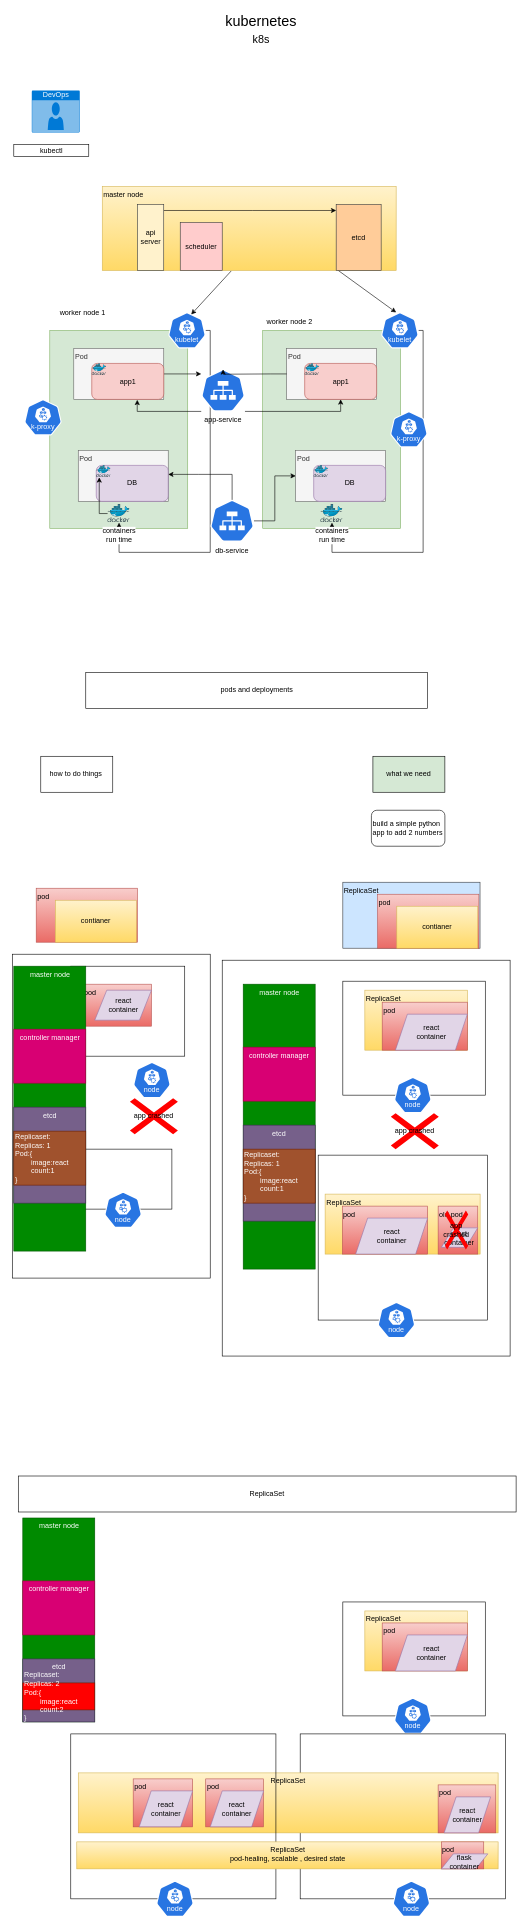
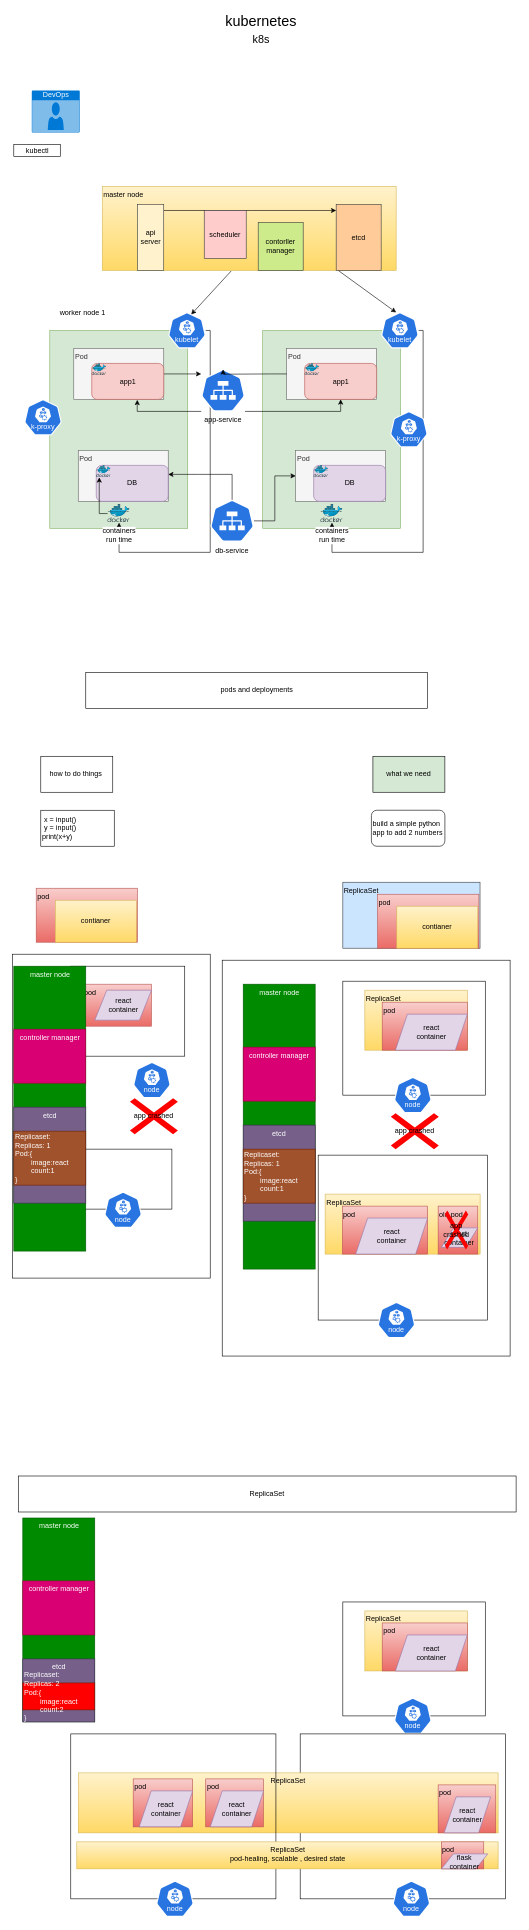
(51, 150) -> (37, 150)
(201, 246) -> (225, 234)
none -> (281, 246)
(290, 321) -> none
none -> (78, 828)
